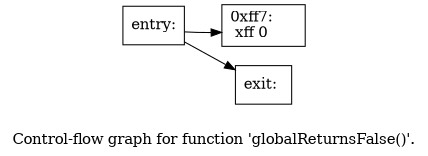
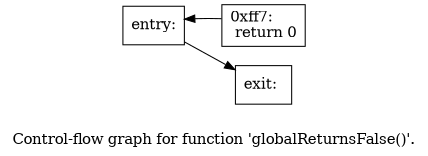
(198, 32) -> (208, 18)
(249, 33) -> (264, 33)
